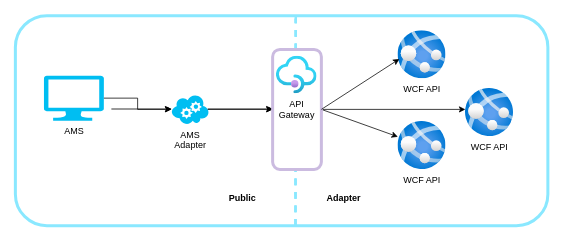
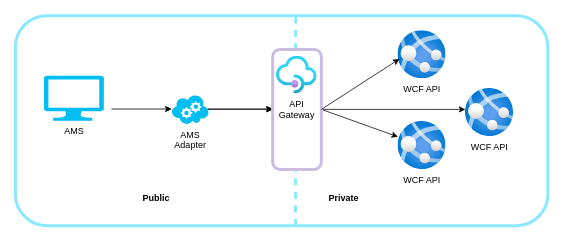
(124, 98) -> none
(243, 198) -> (156, 198)
(344, 198) -> (344, 198)
